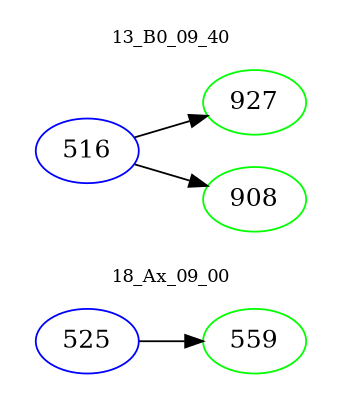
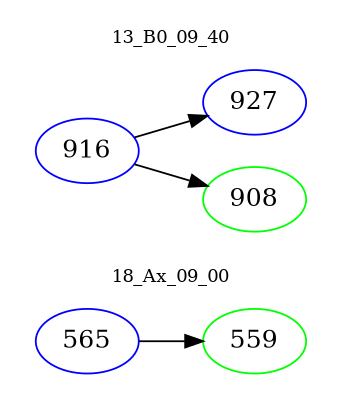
(255, 102) -> (255, 102)
(87, 151) -> (87, 151)
(87, 341) -> (87, 341)
